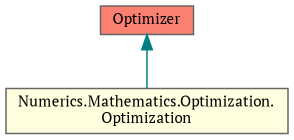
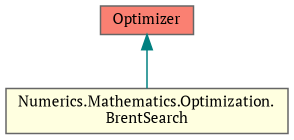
(147, 111) -> (147, 111)
